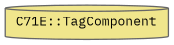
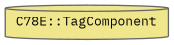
(87, 22) -> (87, 22)
